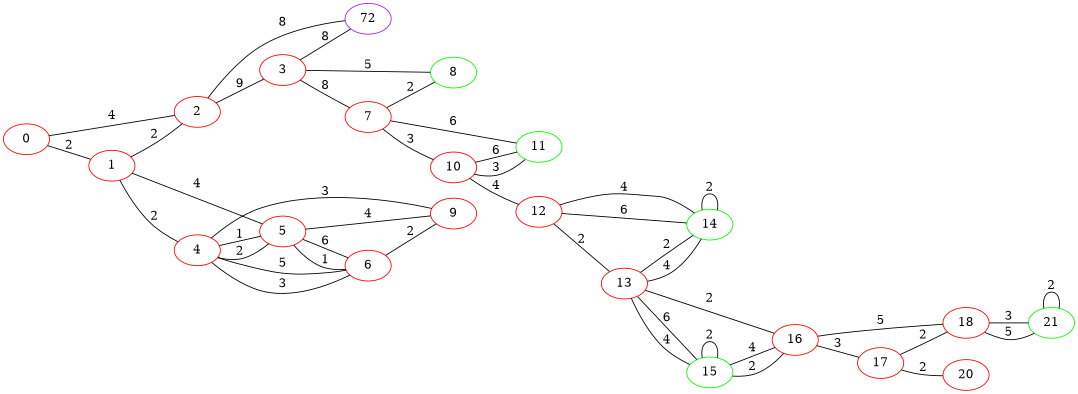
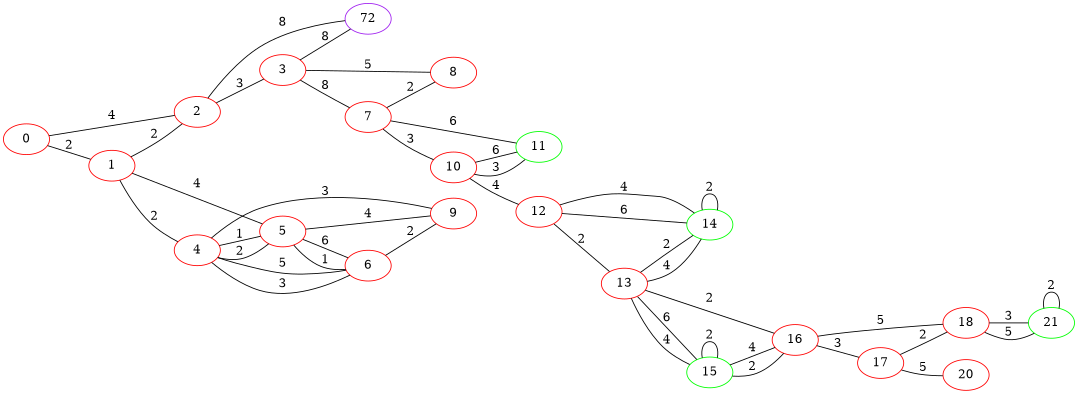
(454, 73) -> (454, 73)
(240, 84) -> (240, 84)
(923, 368) -> (923, 368)
